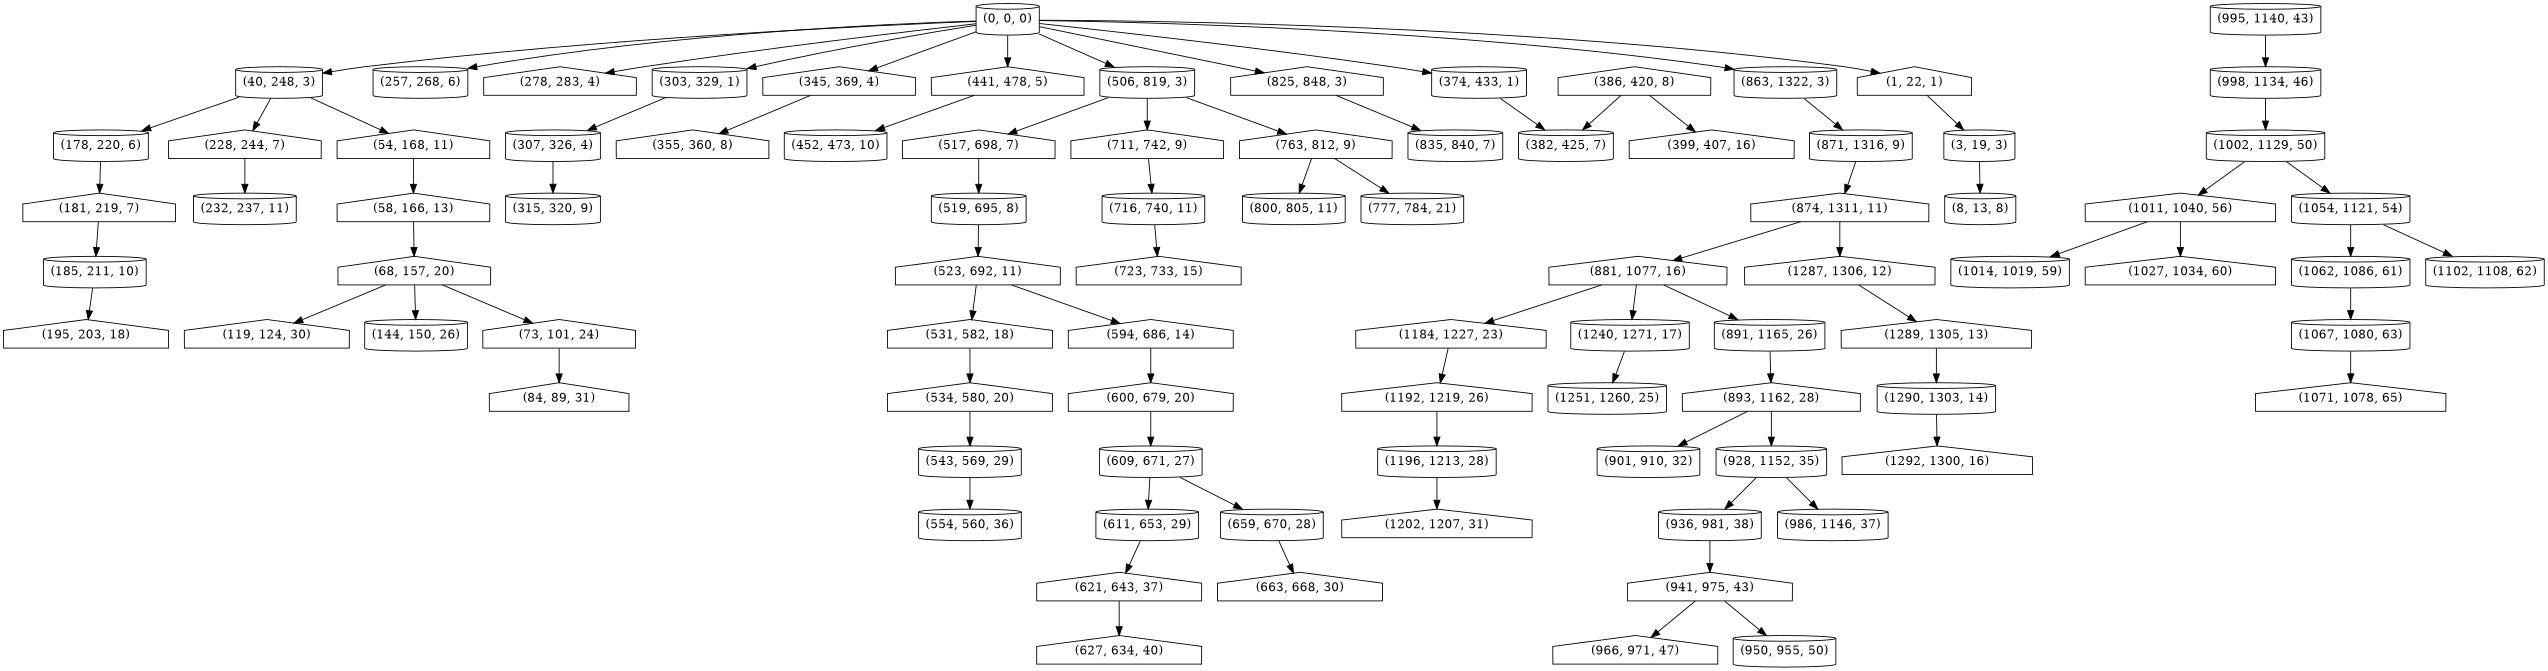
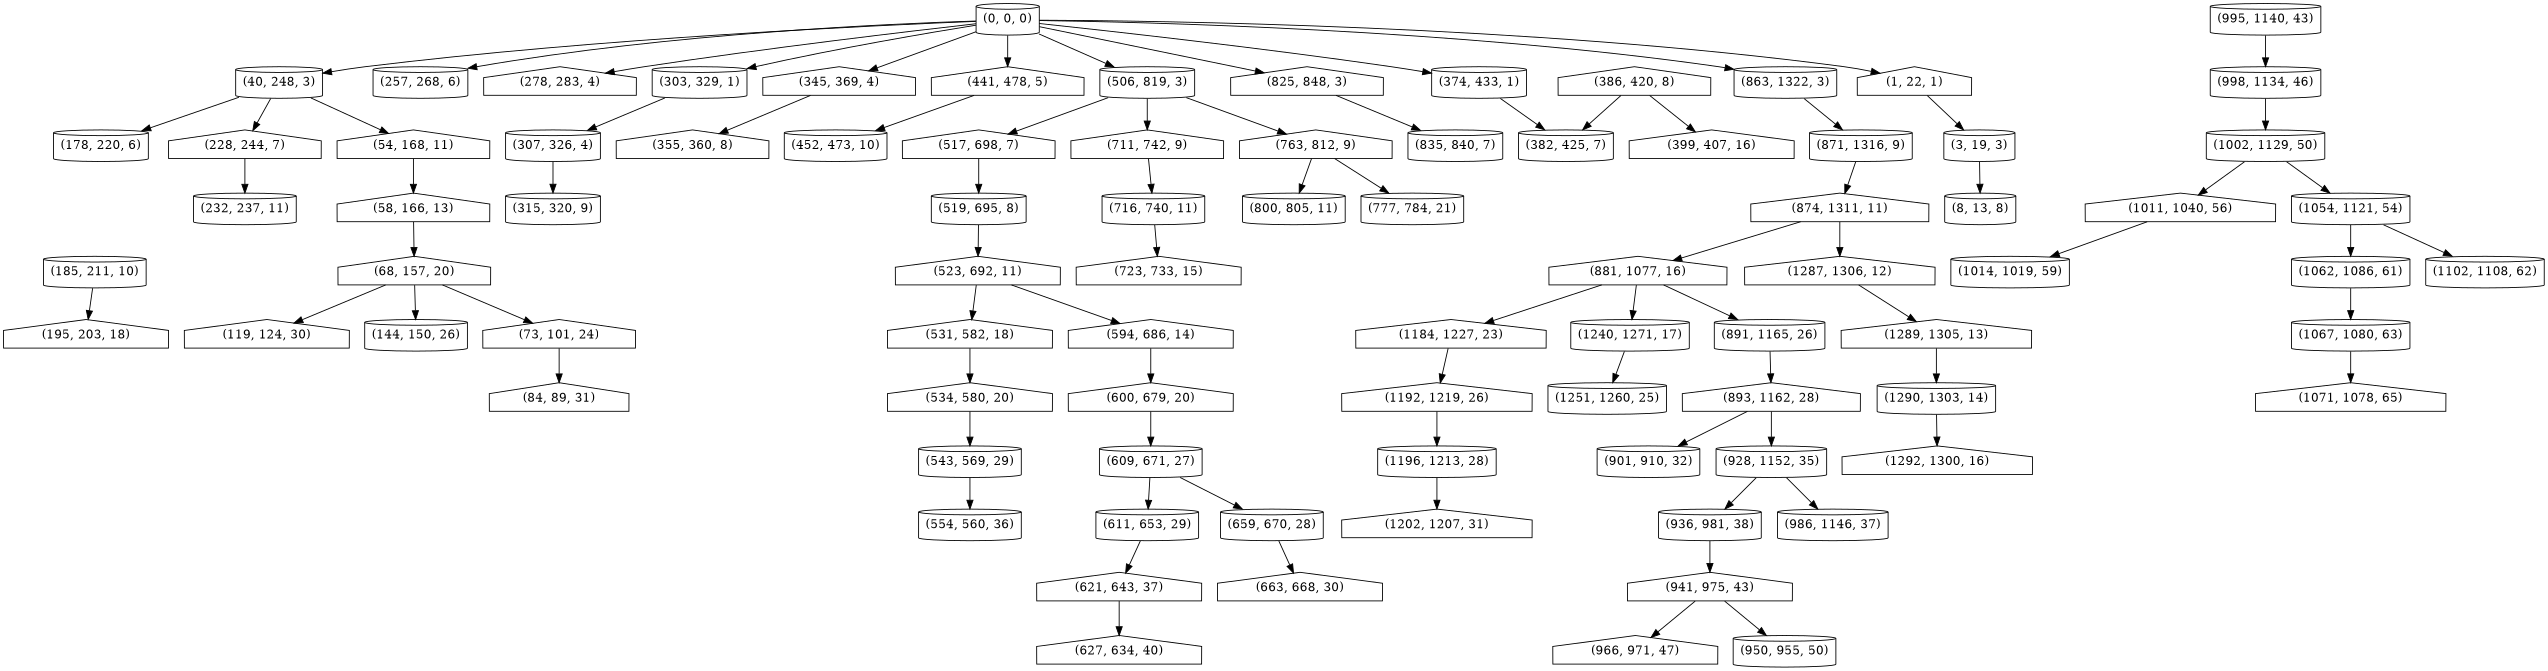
(99, 209) -> none
(2180, 272) -> none
